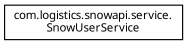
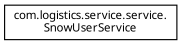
(94, 22) -> (91, 22)
